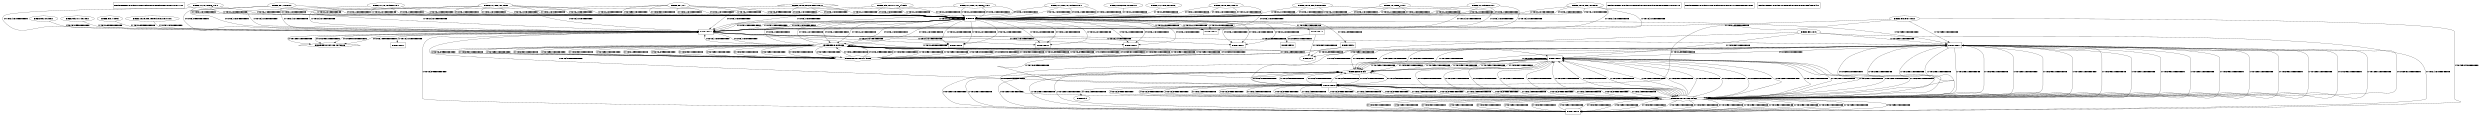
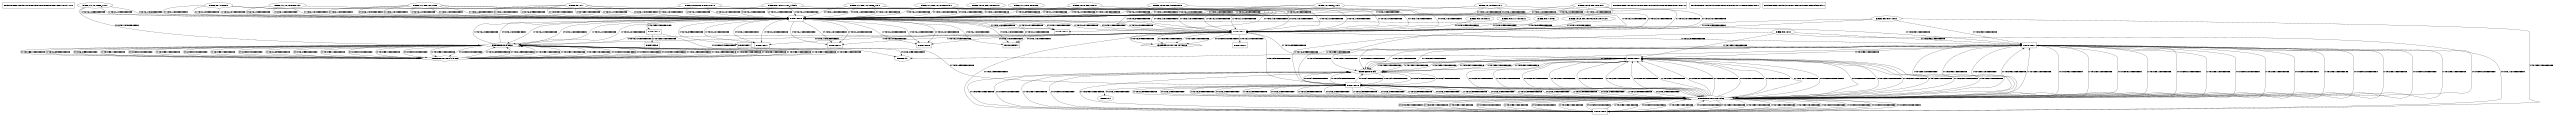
(808, 5) -> (700, 5)
(970, 19) -> (796, 19)
(50, 27) -> (273, 41)
(1131, 45) -> (1011, 45)
